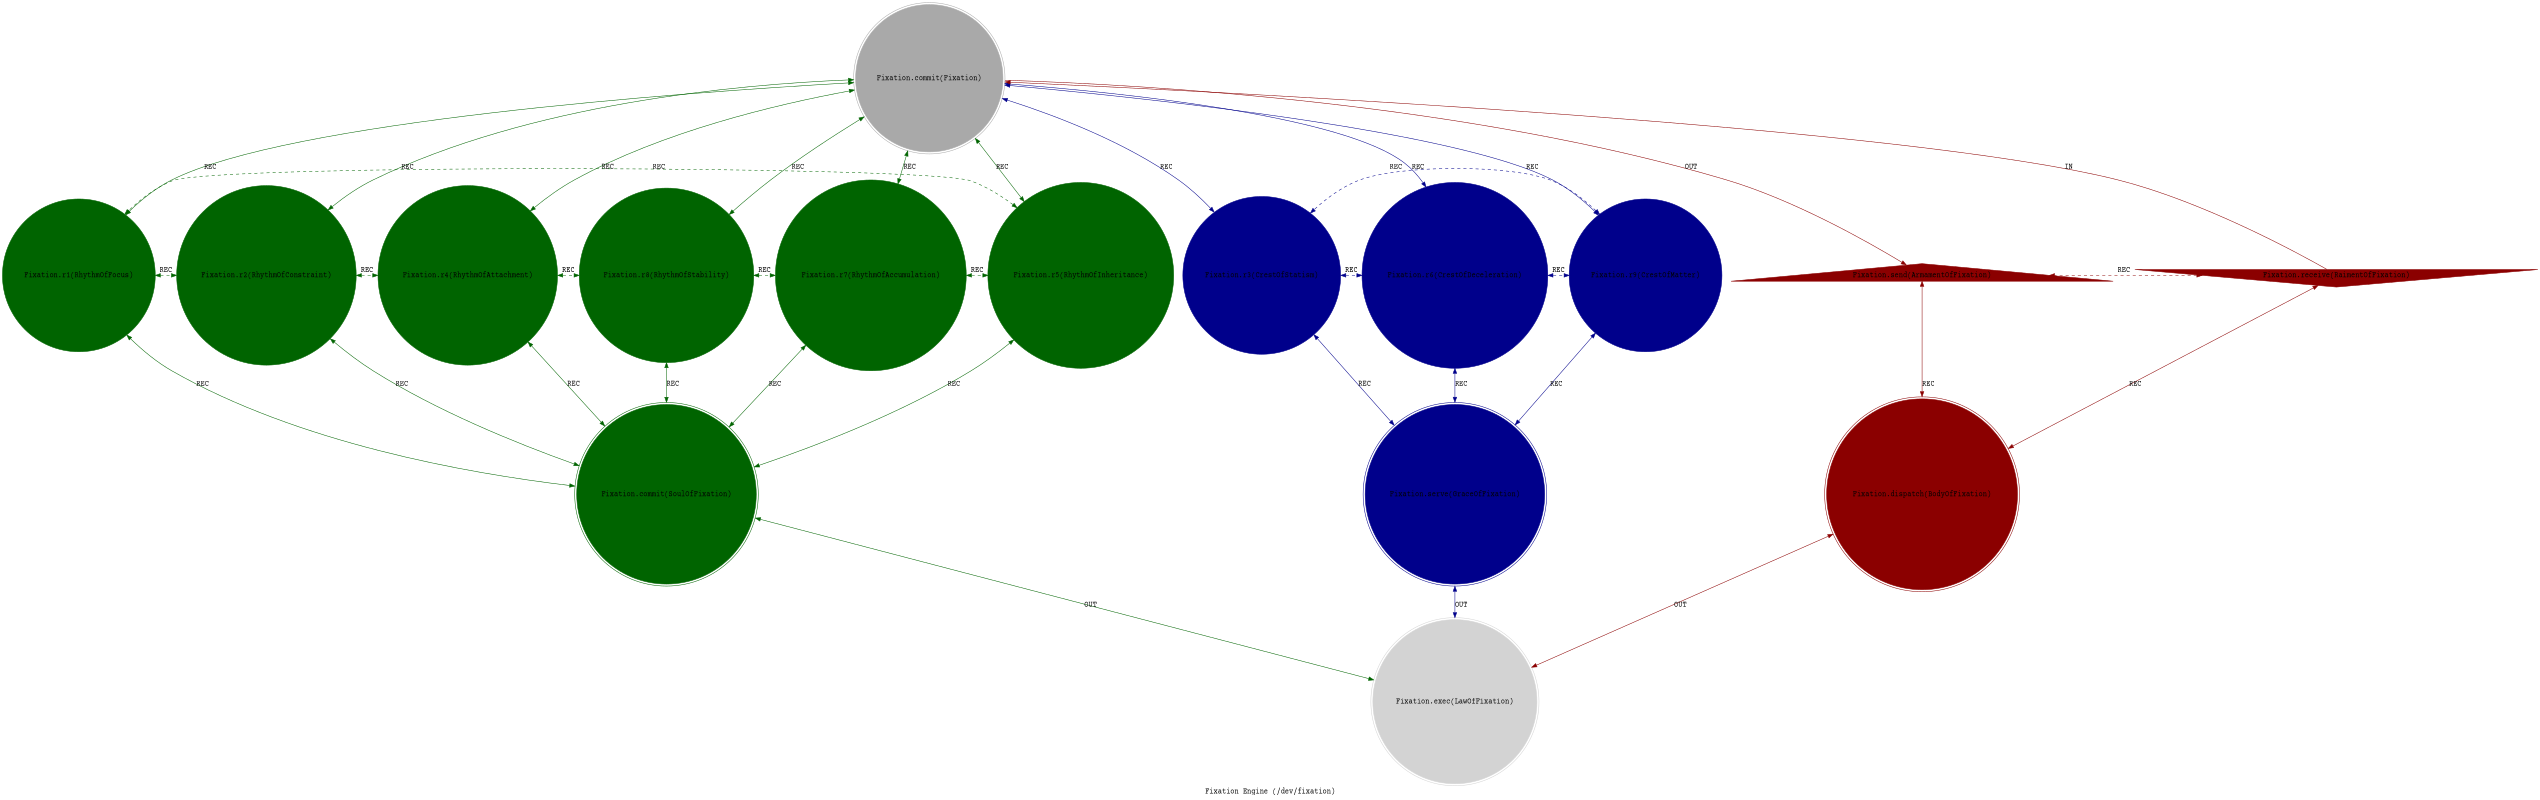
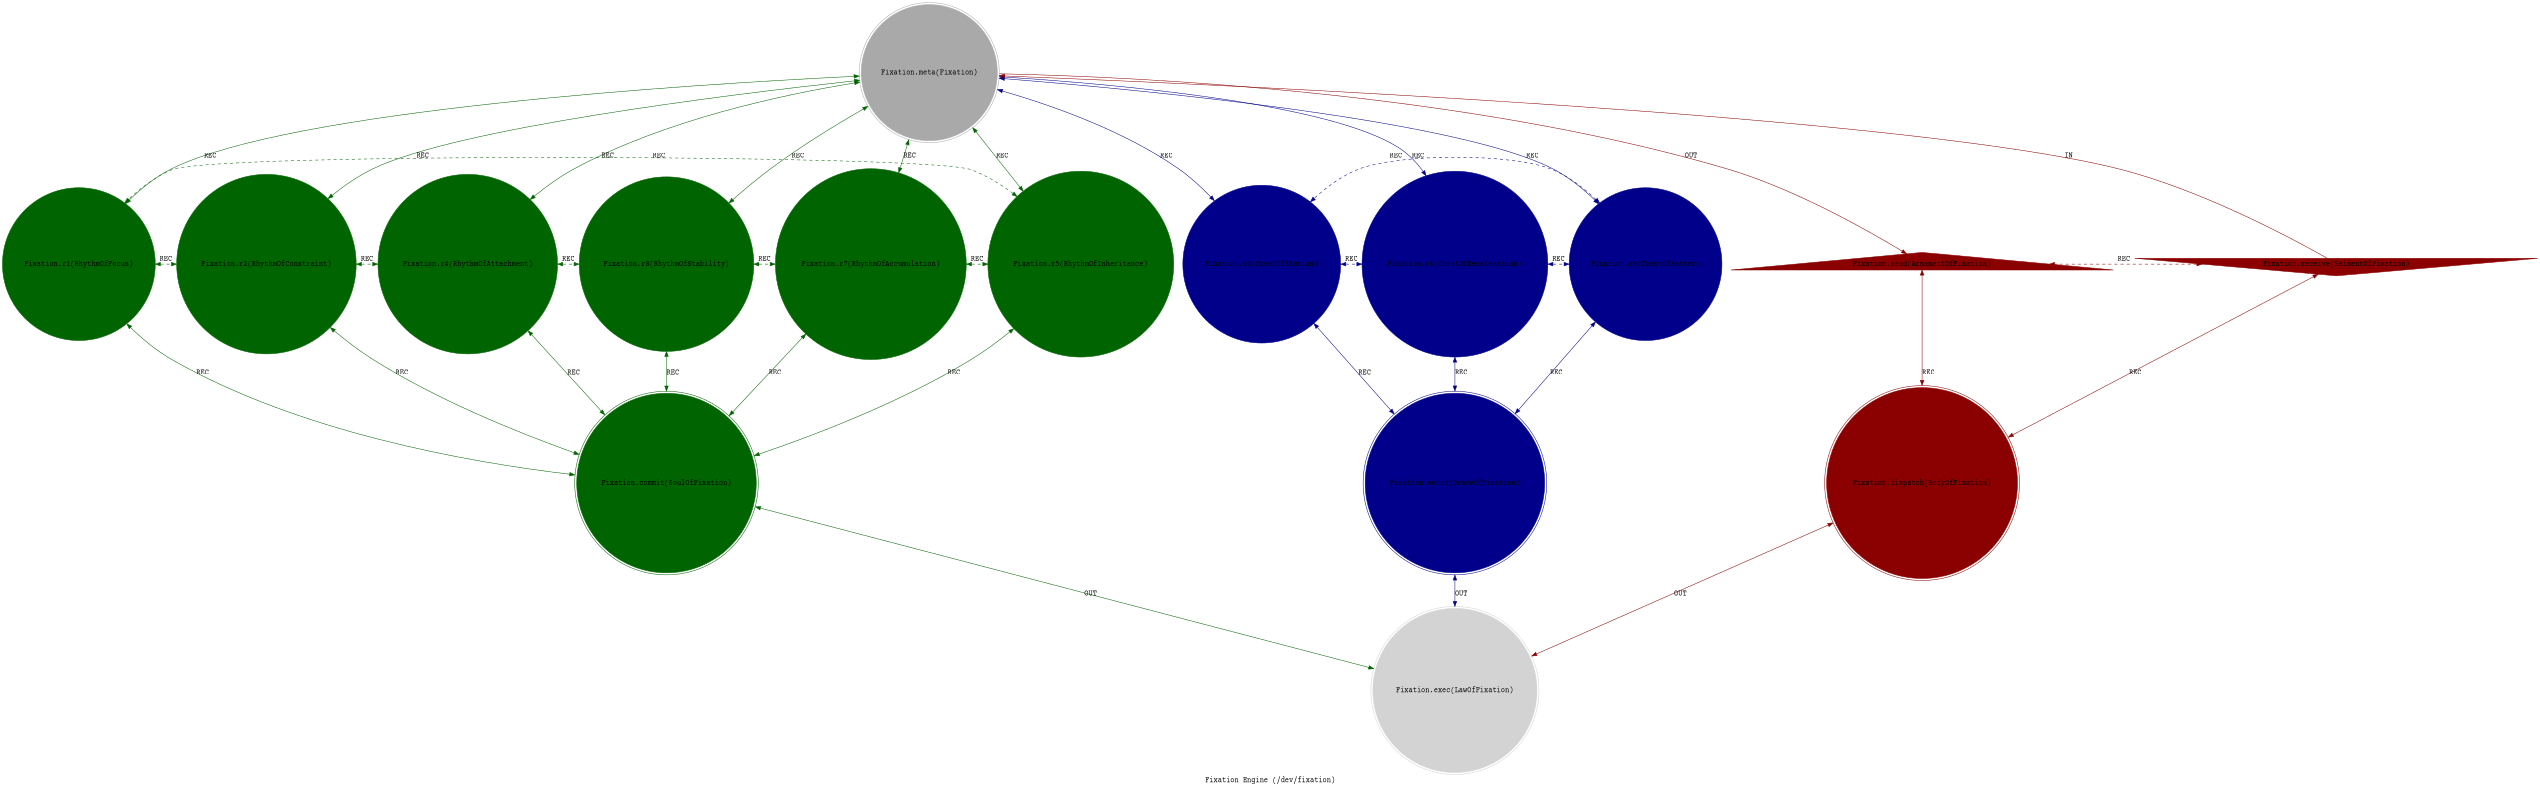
(929, 78) -> (929, 73)
